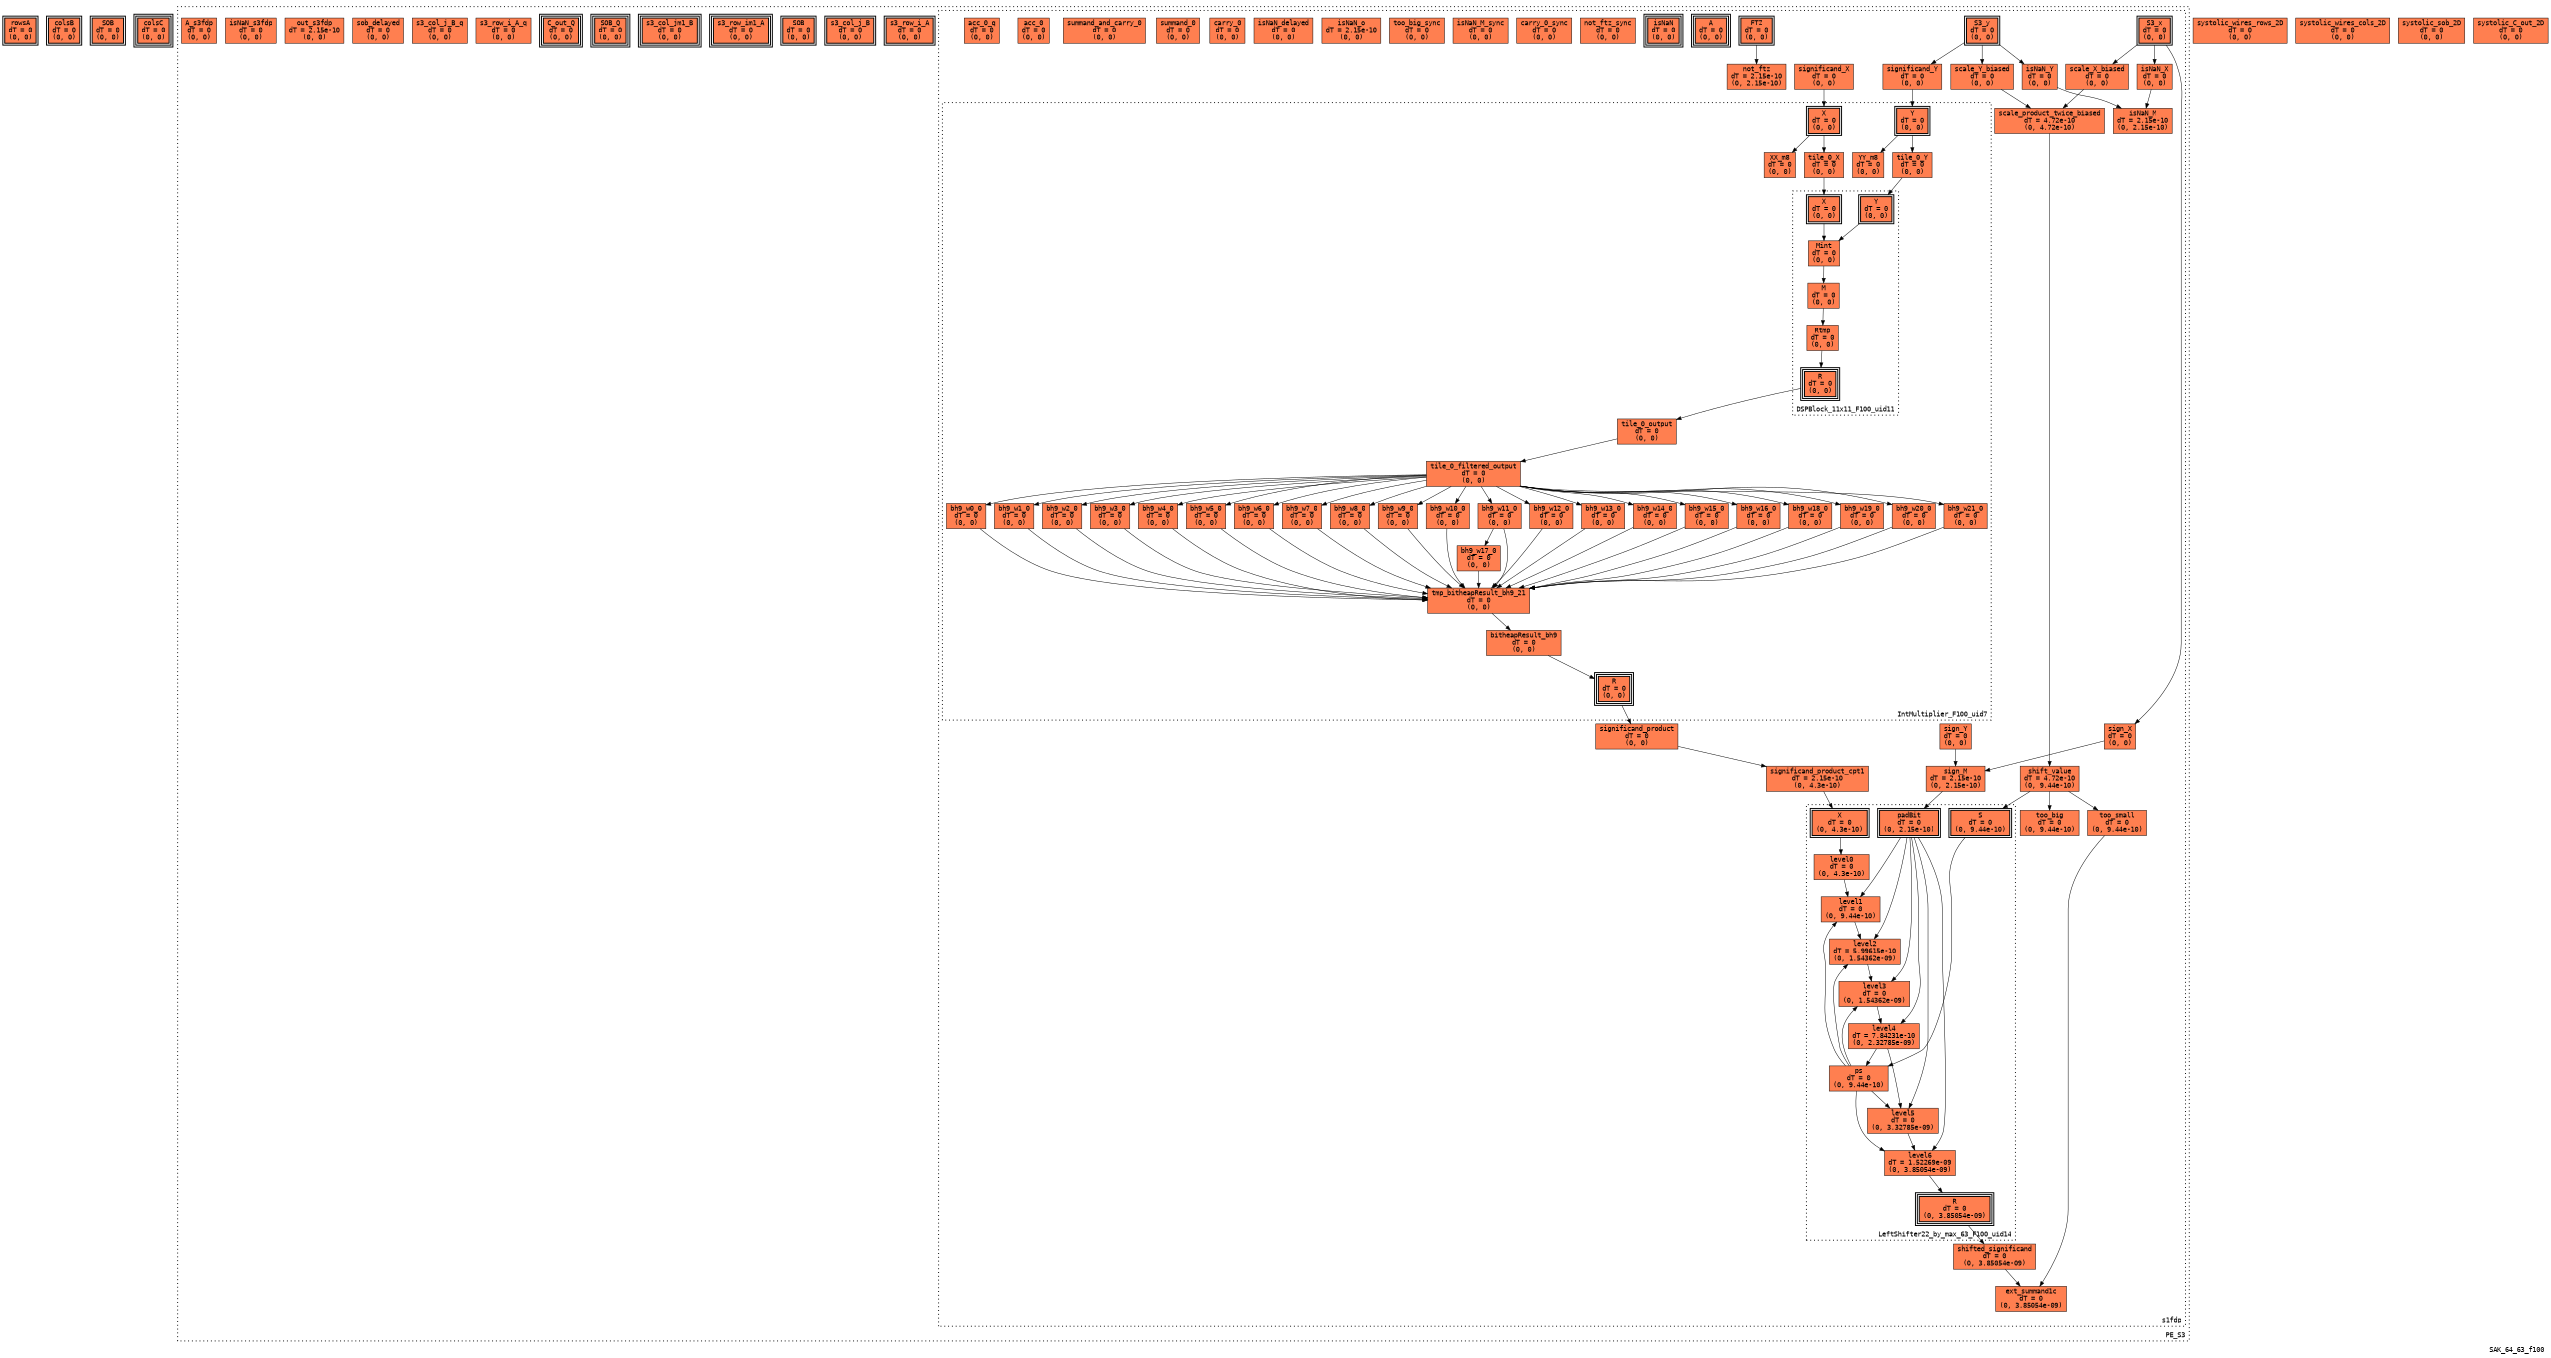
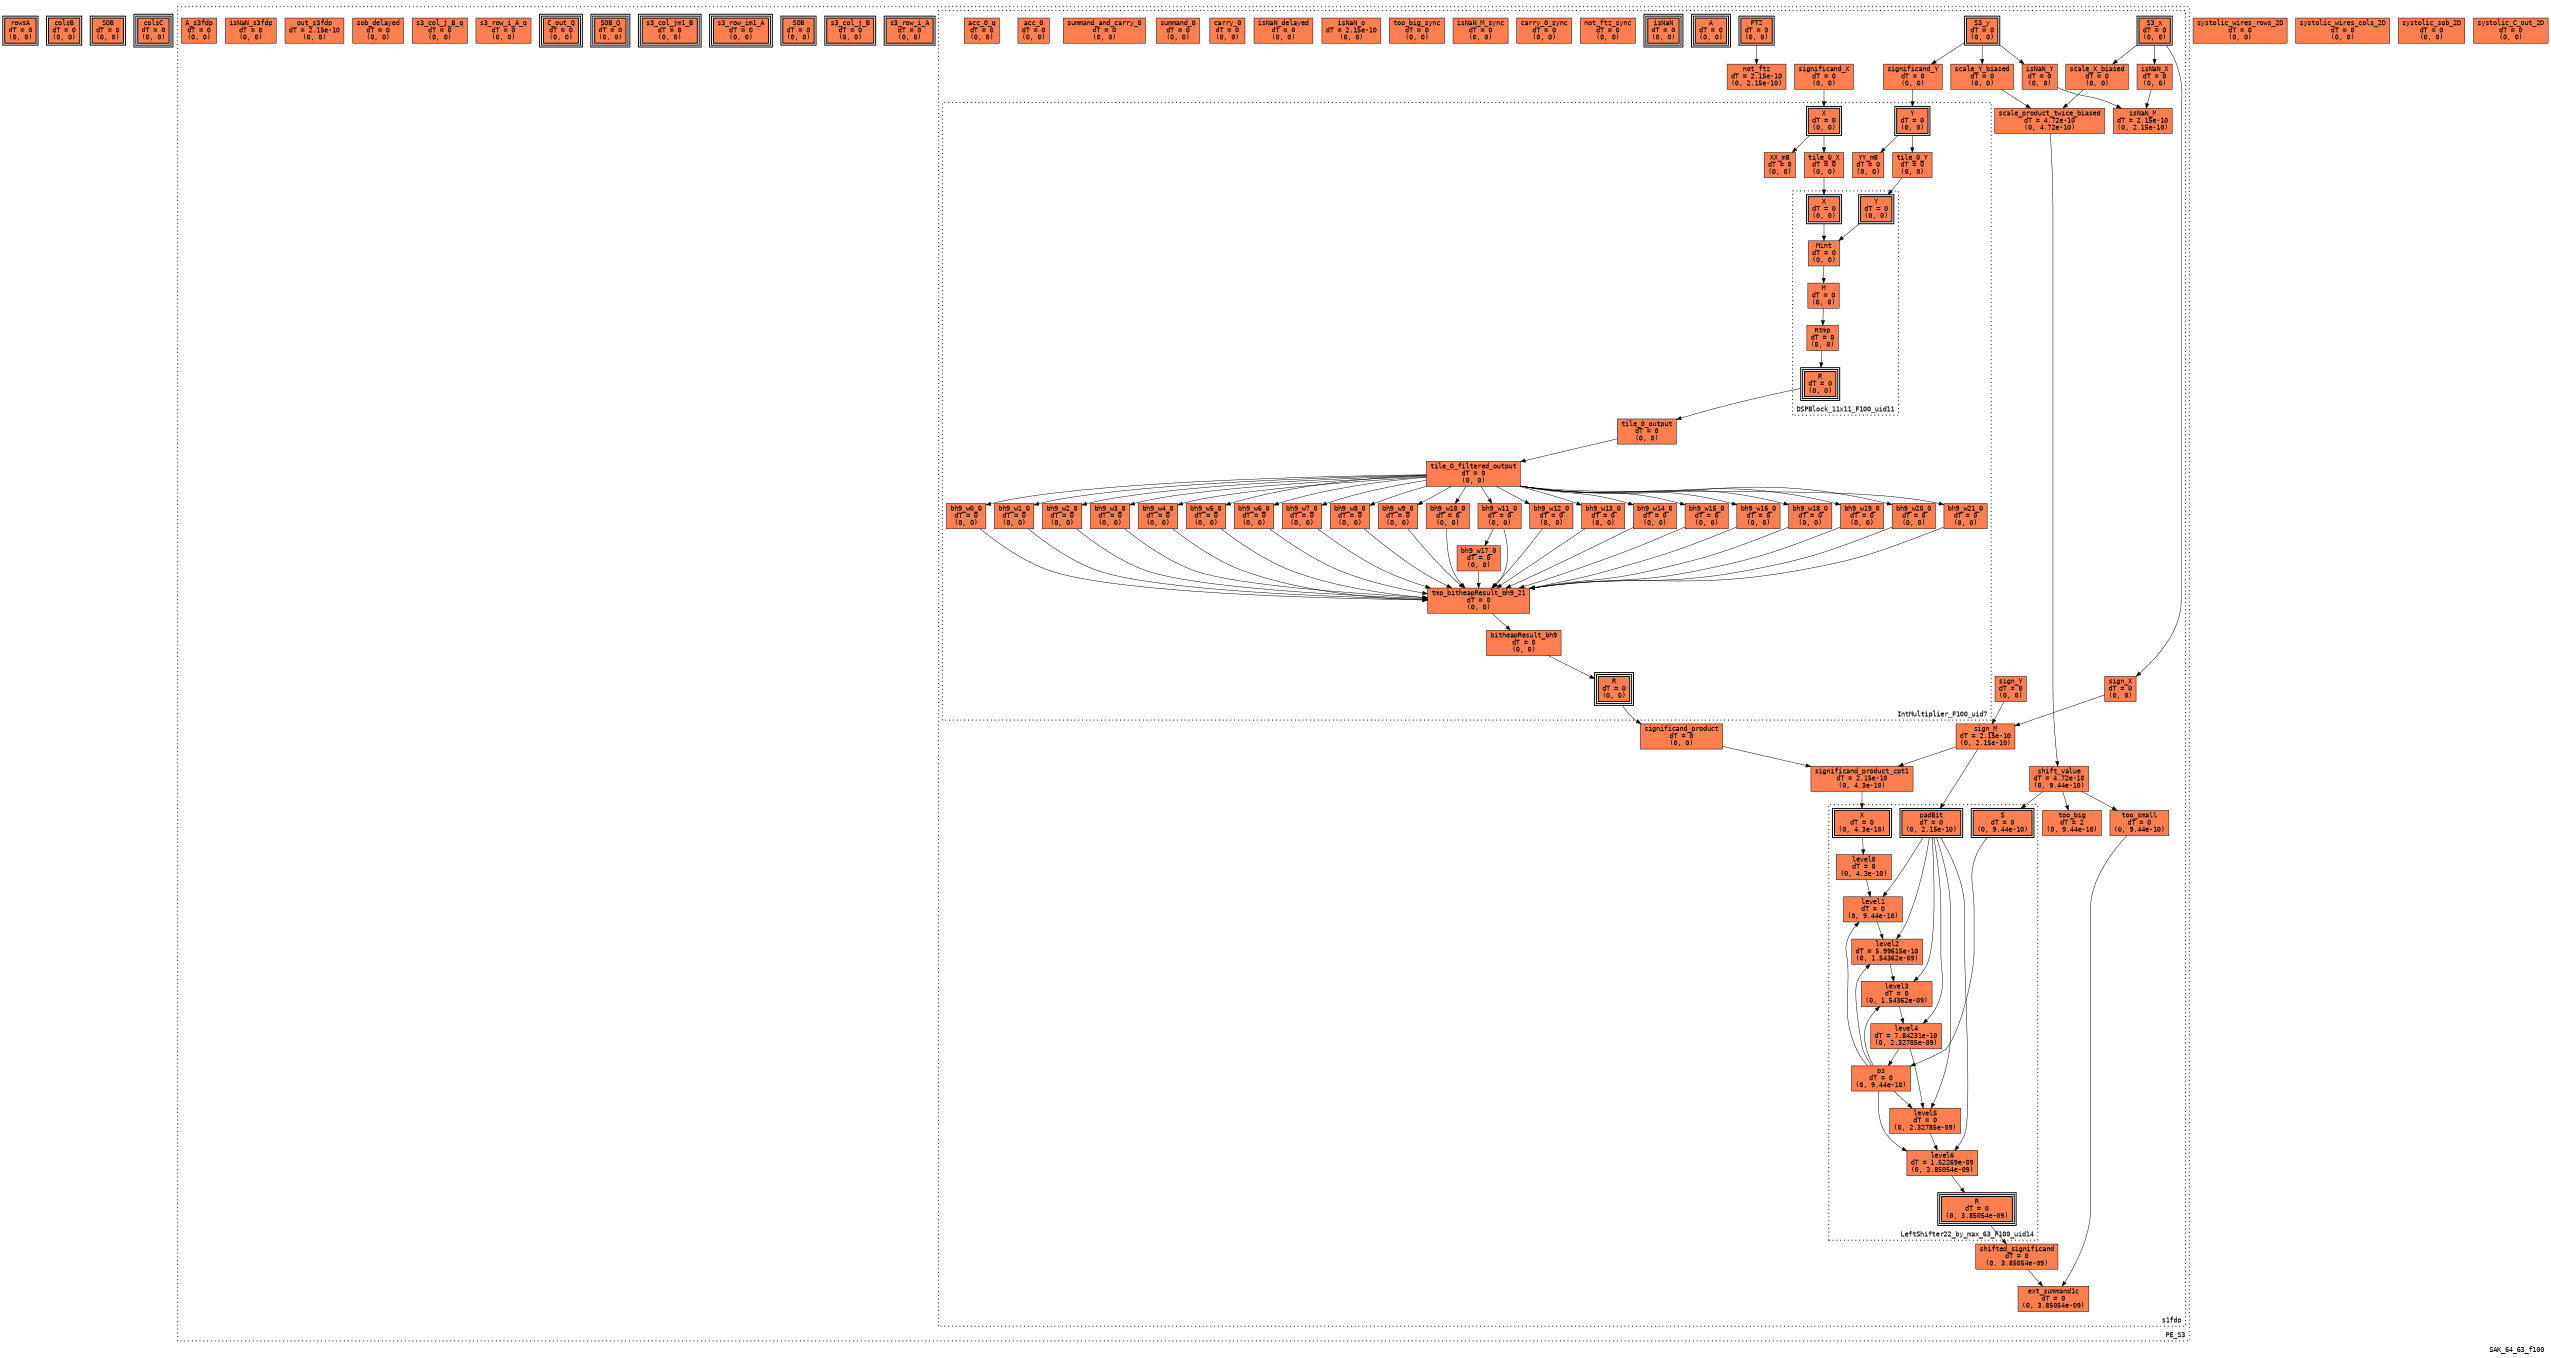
none -> (1929, 756)
(2050, 823) -> (2072, 823)
(1903, 1121) -> (1925, 1121)
